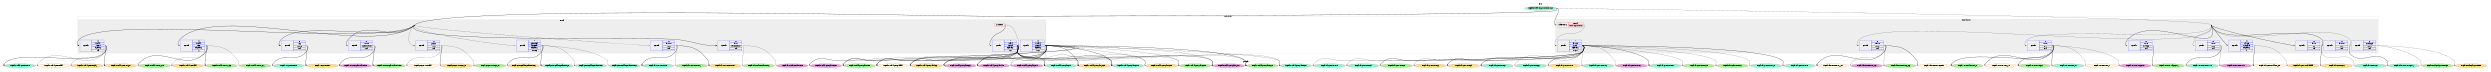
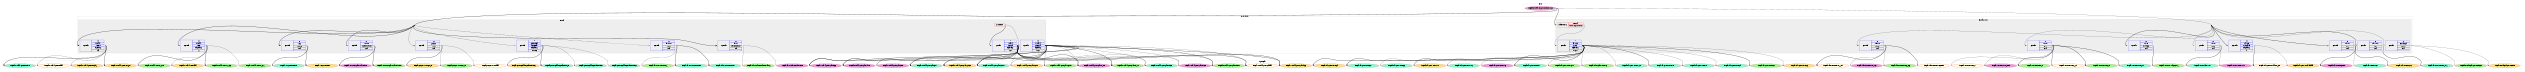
(1541, 8) -> (1541, 8)
(725, 66) -> (692, 66)
(759, 66) -> (759, 66)
(1967, 66) -> (2035, 66)
(2202, 66) -> (2202, 66)
none -> (2337, 66)
